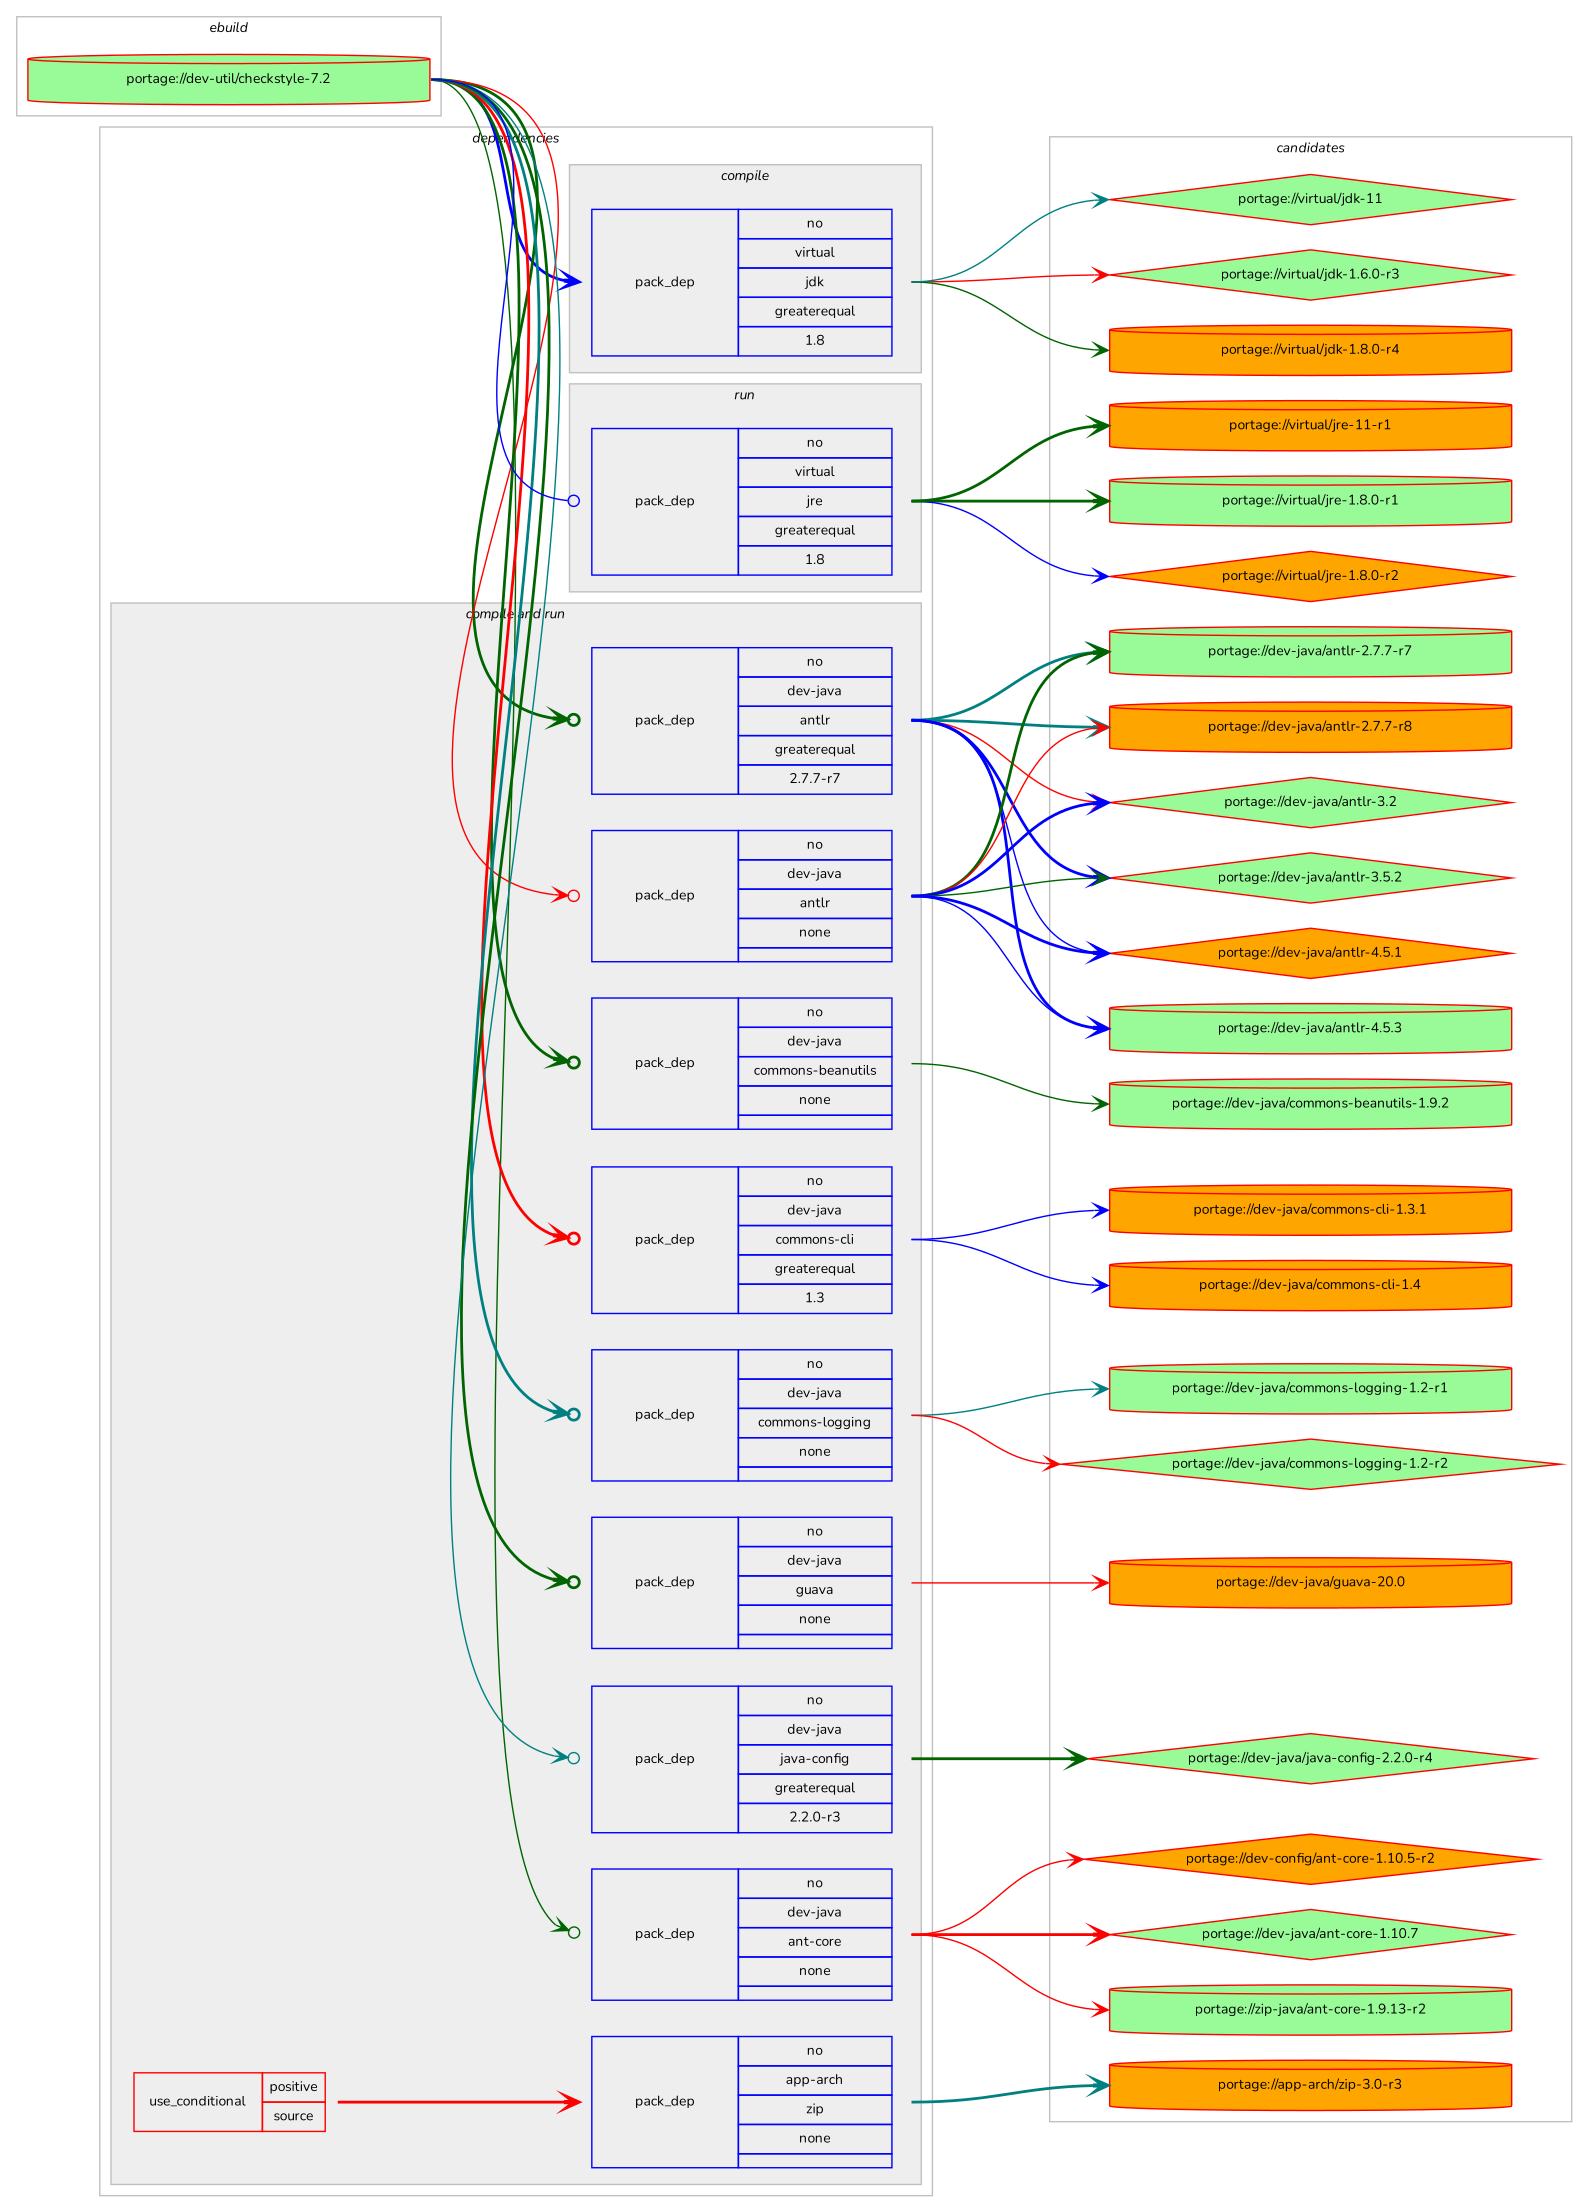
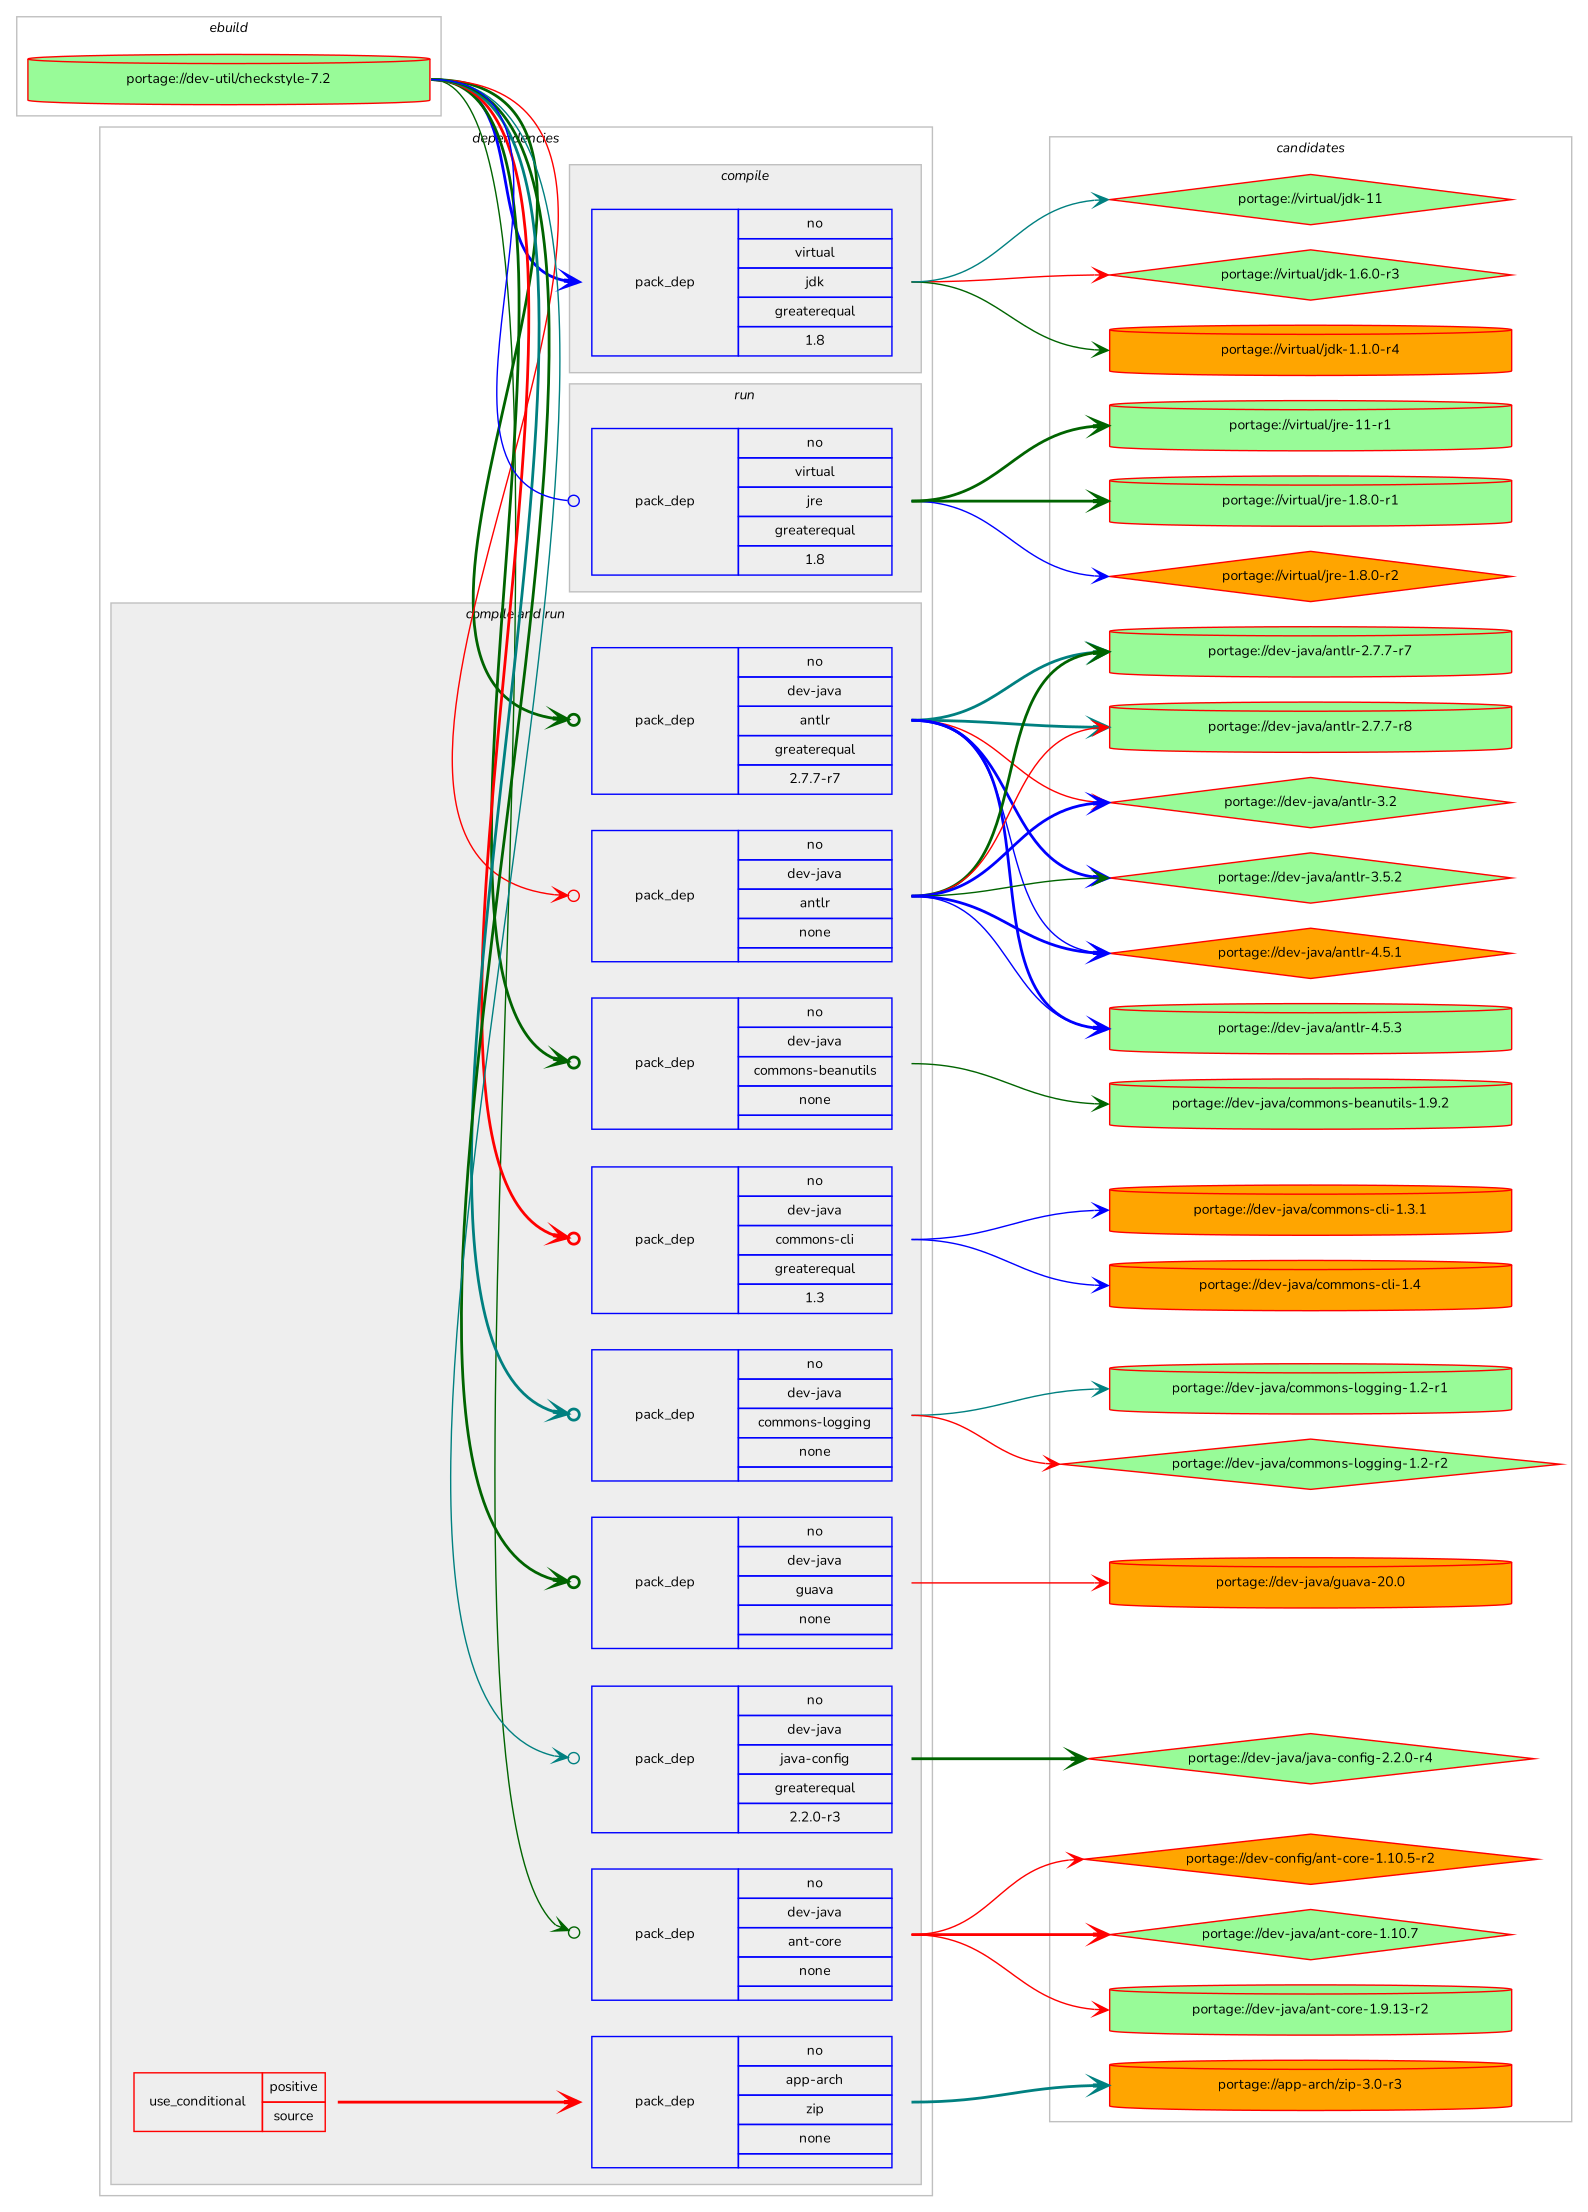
(1311, 350) -> (1311, 350)
(1311, 426) -> (1311, 426)
(1311, 727) -> (1311, 727)
(1311, 2010) -> (1311, 2010)
